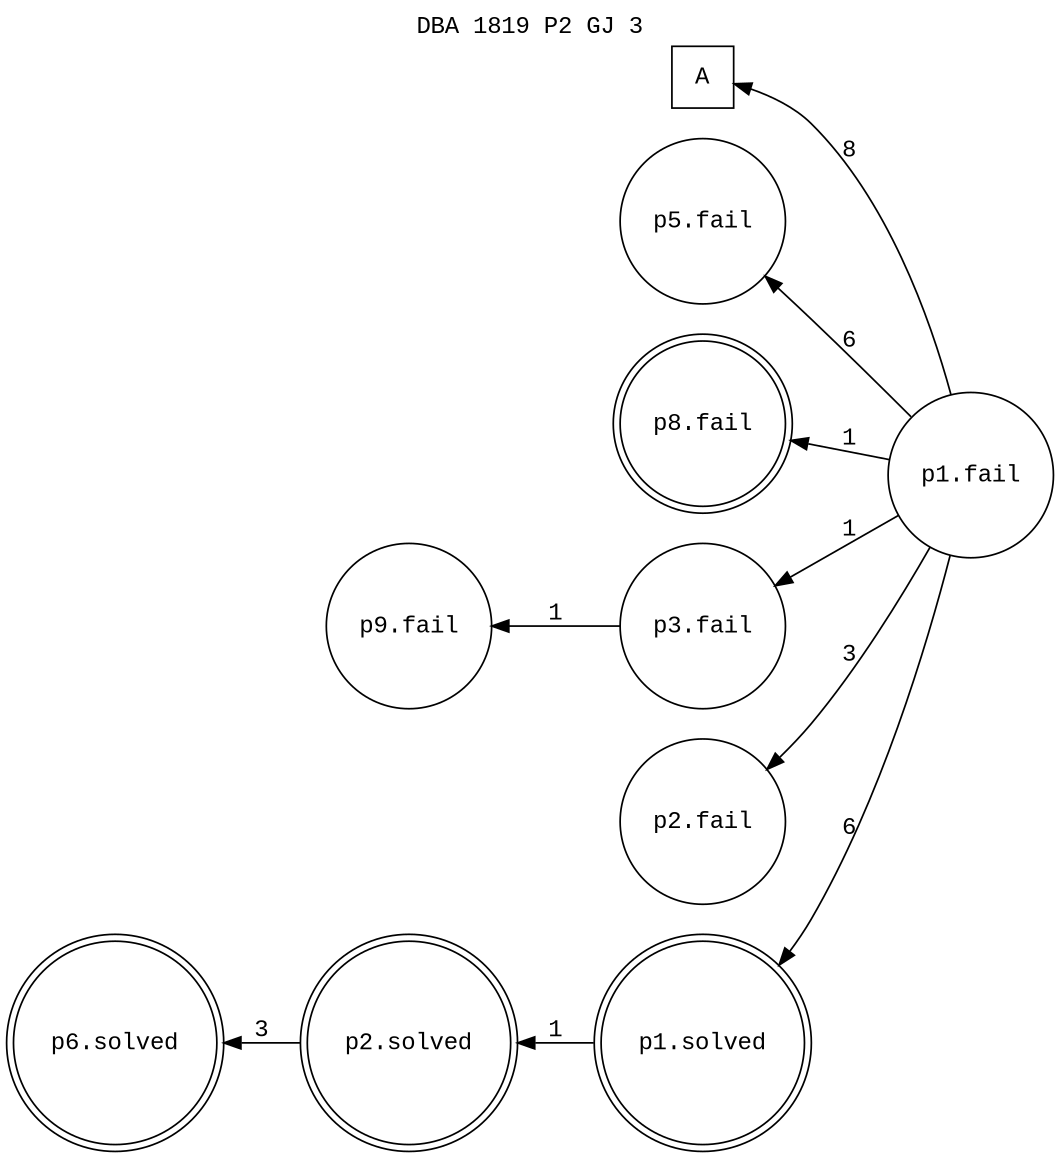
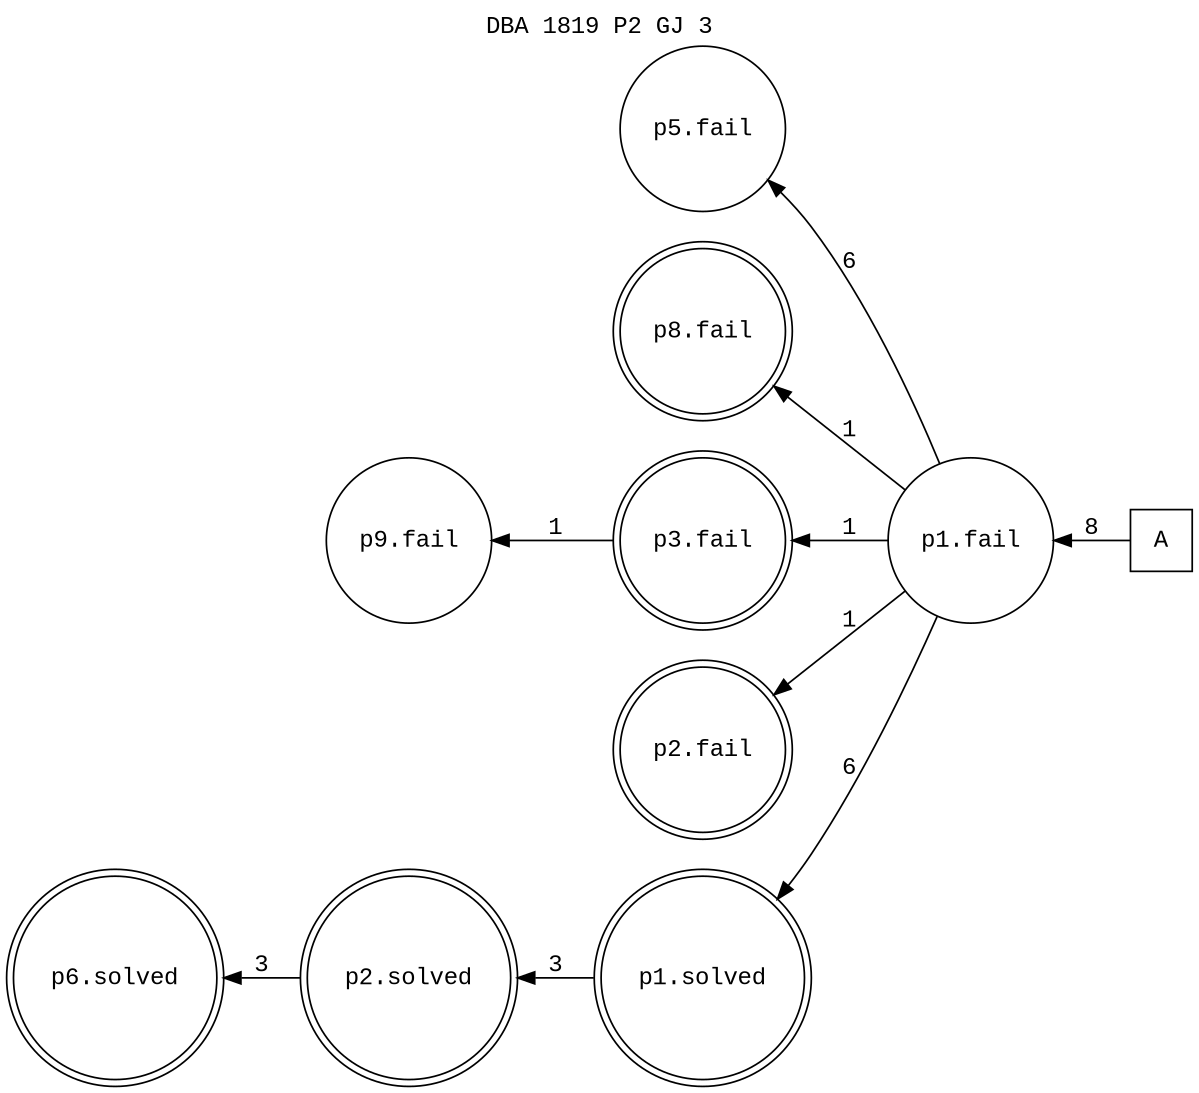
(882, 219) -> (1101, 540)
(703, 626) -> (703, 540)
(850, 654) -> (850, 620)
(703, 822) -> (703, 750)
(556, 1030) -> (556, 965)
